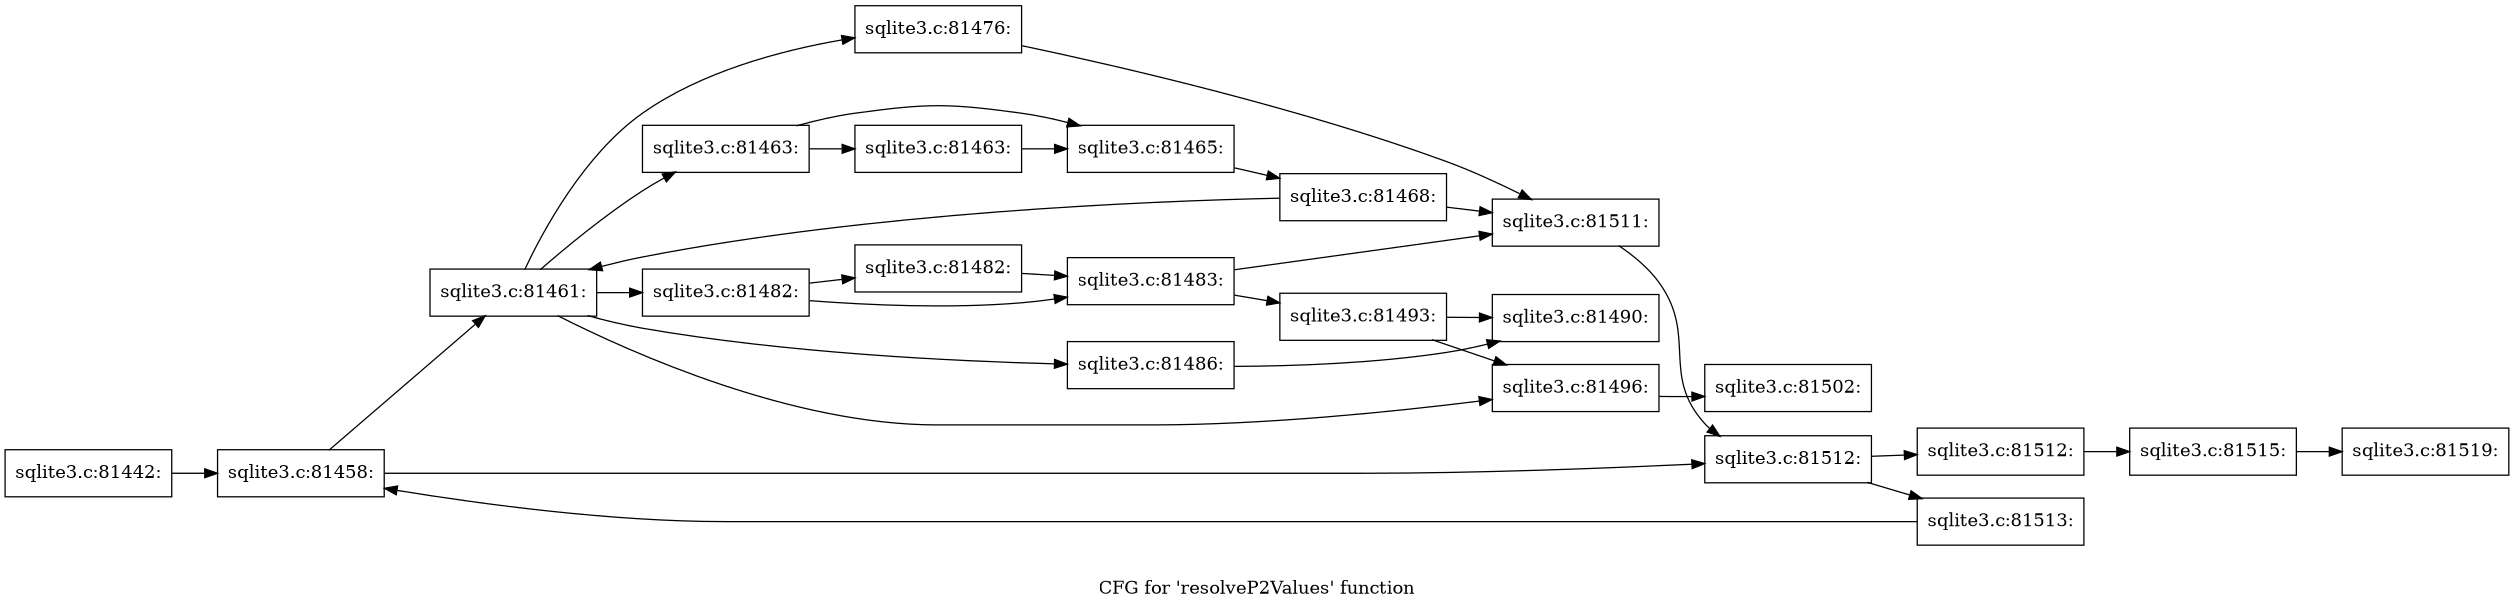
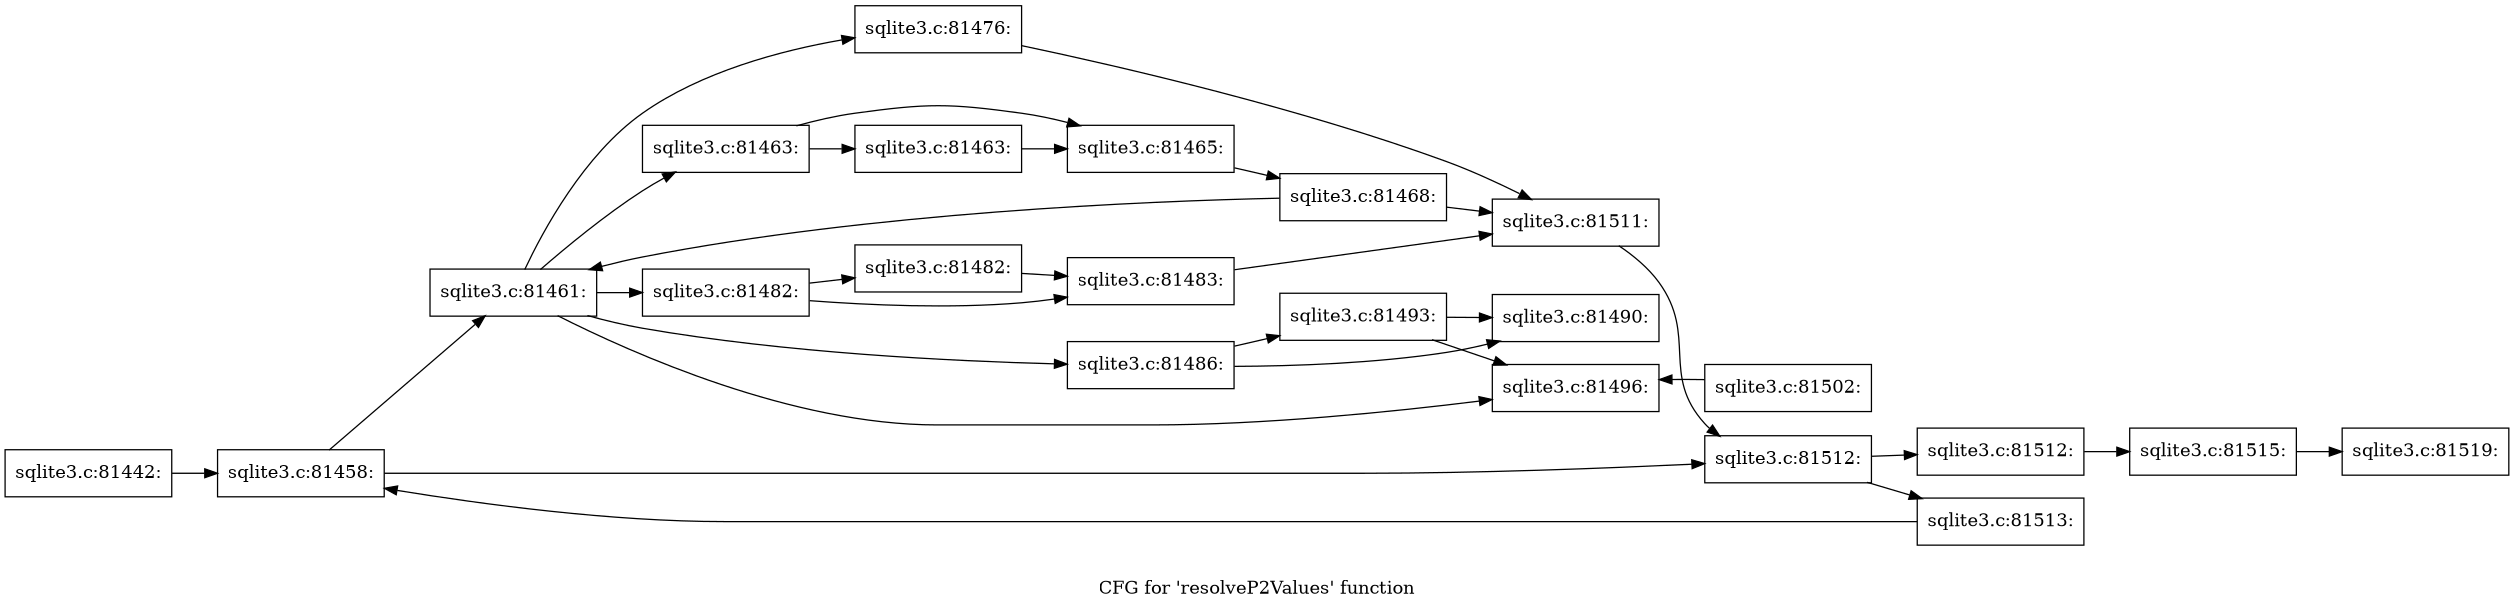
(1251, 298) -> (1251, 342)
(1675, 397) -> (1691, 379)
